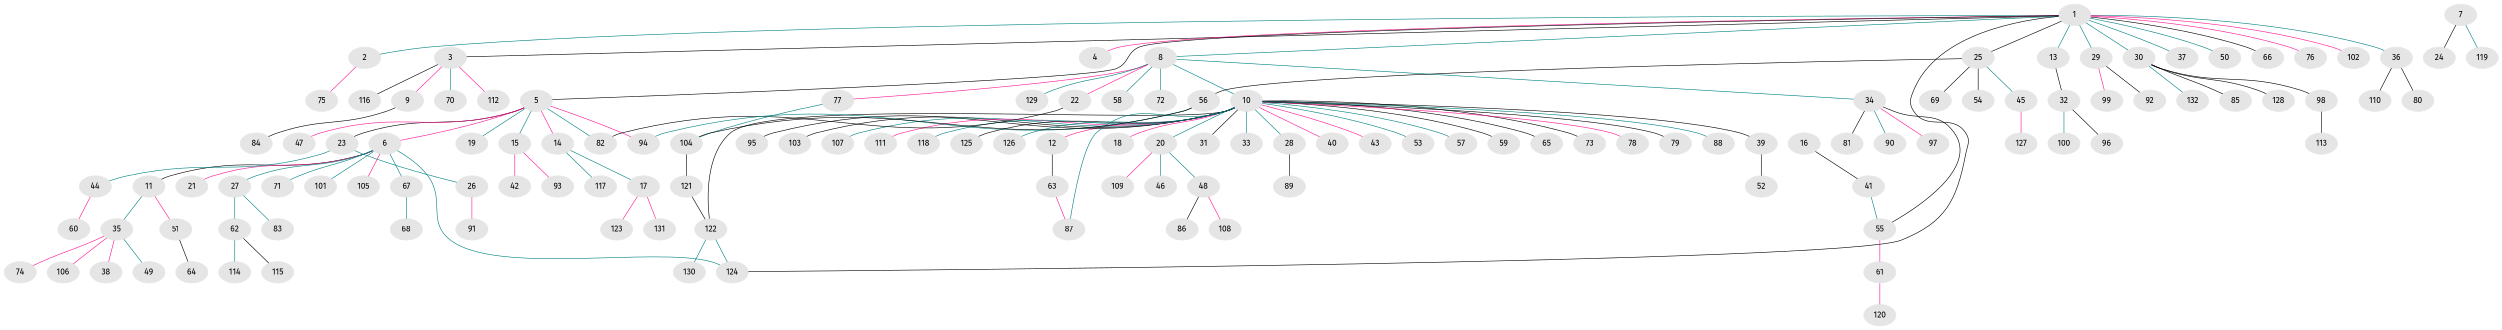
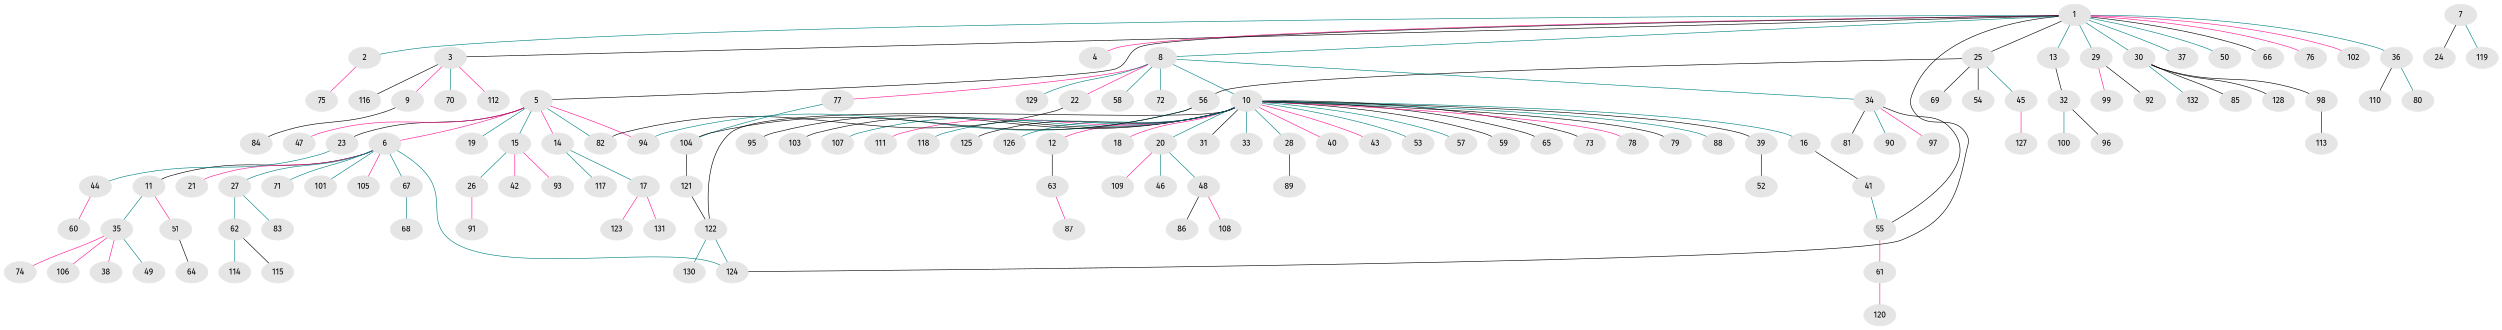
(2407, 79) -> (2407, 79)
(1095, 135) -> (1648, 116)
(405, 168) -> (493, 165)
